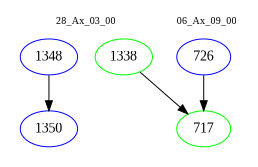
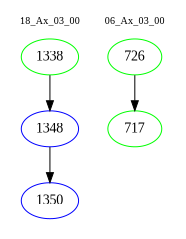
(86, 21) -> (50, 21)
(207, 21) -> (135, 21)
(204, 57) -> (135, 57)
(154, 84) -> (50, 88)
